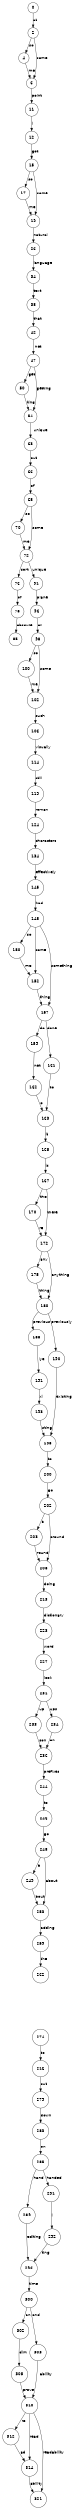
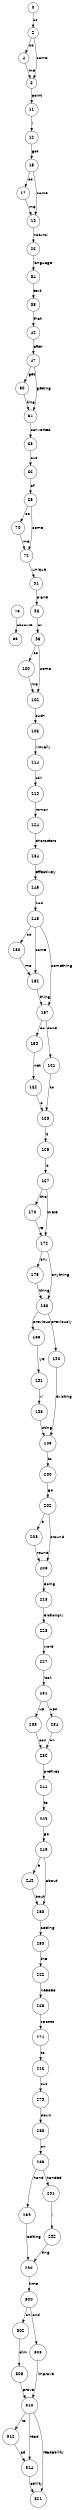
(38, 347) -> (38, 347)
(41, 430) -> (41, 430)
(18, 584) -> none
none -> (41, 2006)
(46, 2374) -> (46, 2374)
